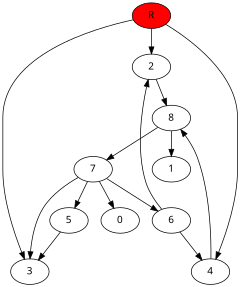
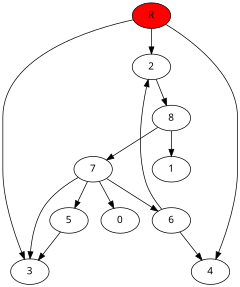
(207, 195) -> none
